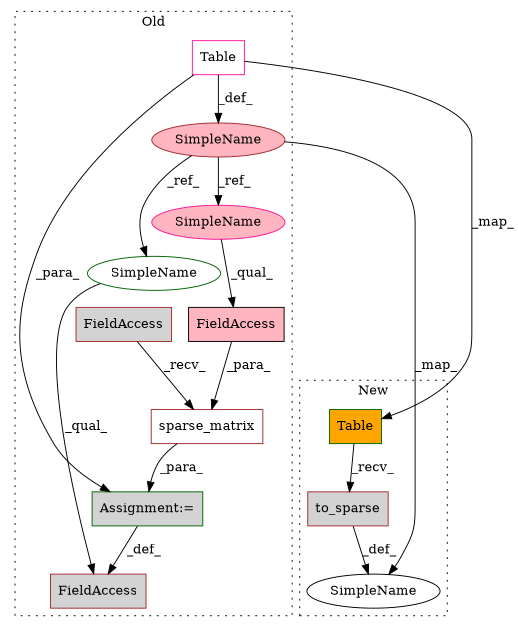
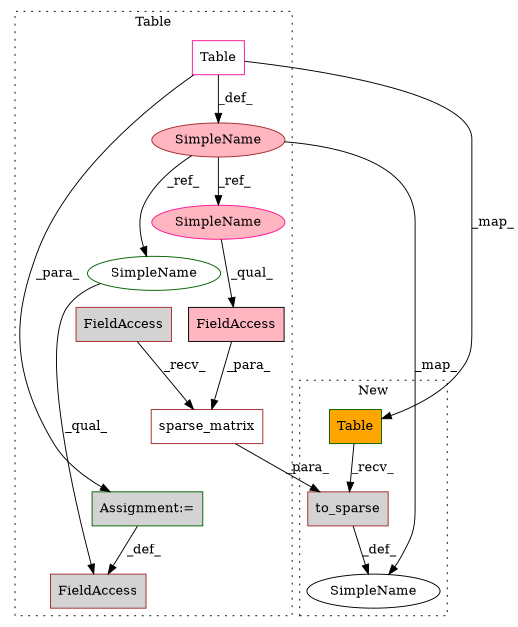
(154, 22) -> (154, 22)
(160, 460) -> (273, 465)
